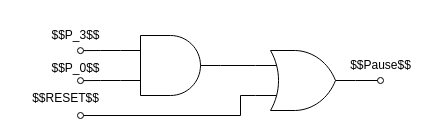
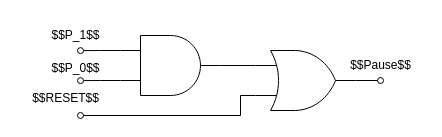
(76, 36) -> (76, 36)
